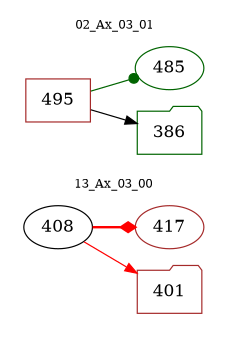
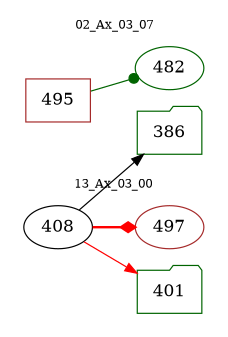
(115, 26) -> (115, 26)
(170, 68) -> (170, 68)
(108, 115) -> (107, 186)
(170, 227) -> (170, 227)
(170, 292) -> (170, 292)
